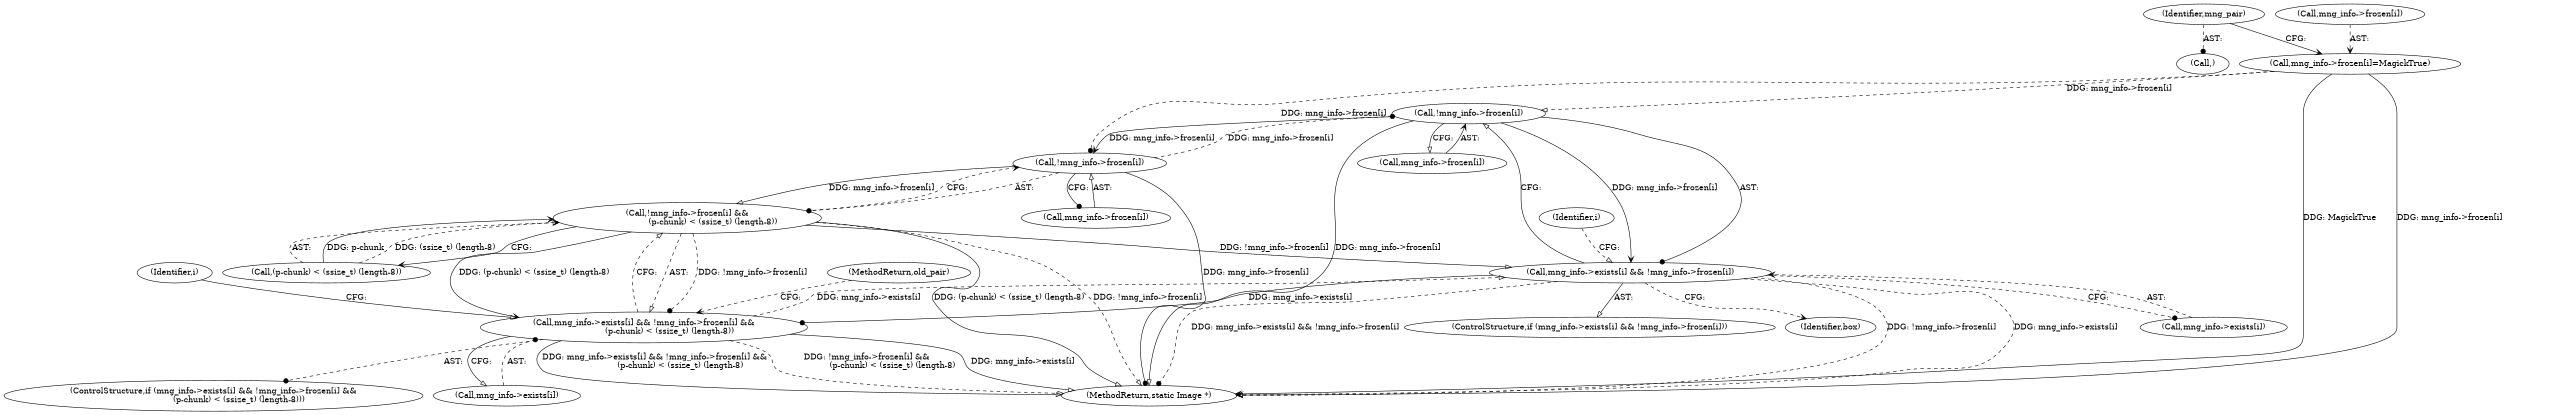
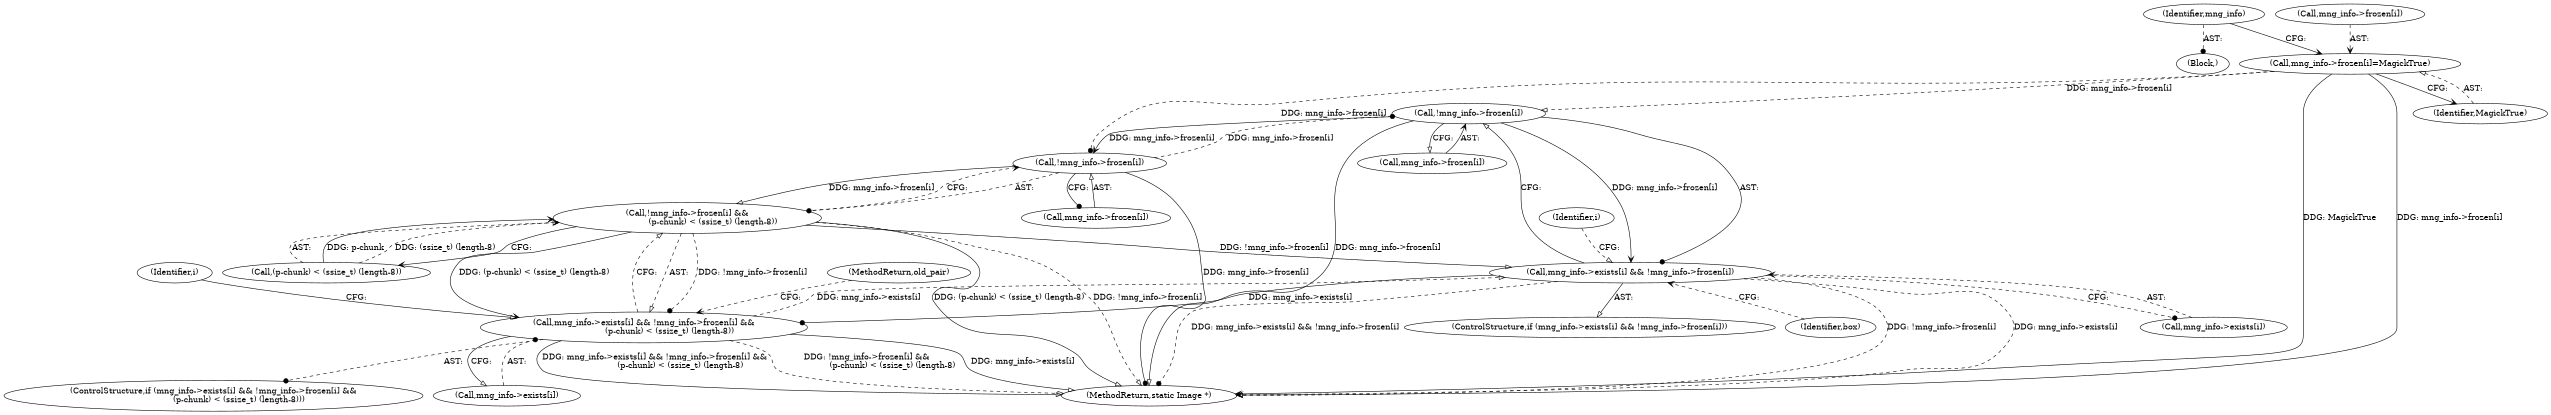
(2204, 14) -> (2204, 14)
(2203, 64) -> (2203, 64)
none -> (2480, 114)
(1721, 308) -> (1739, 301)
